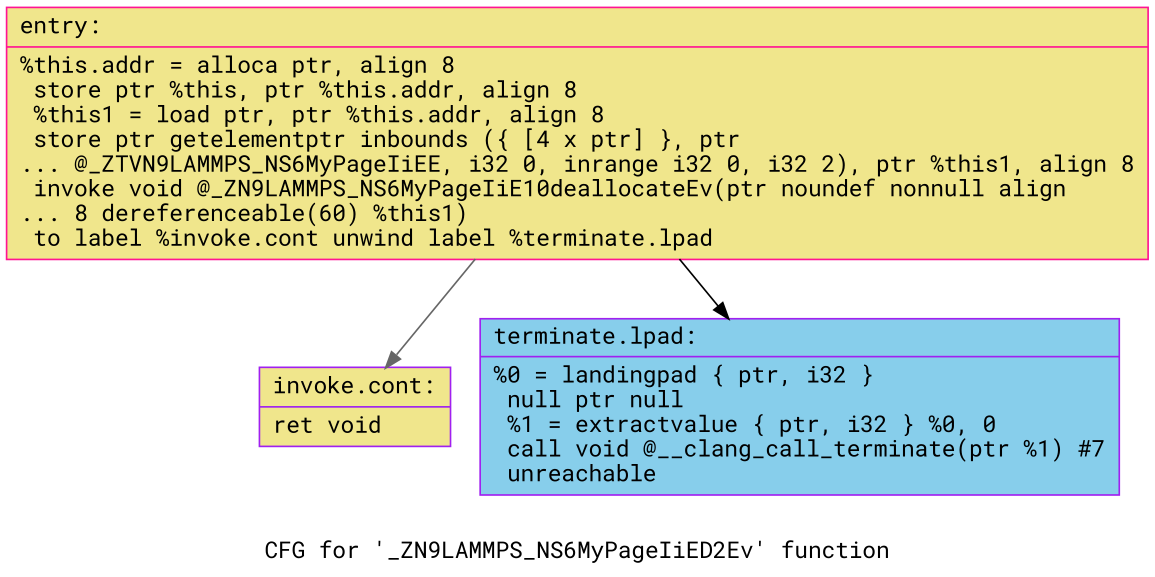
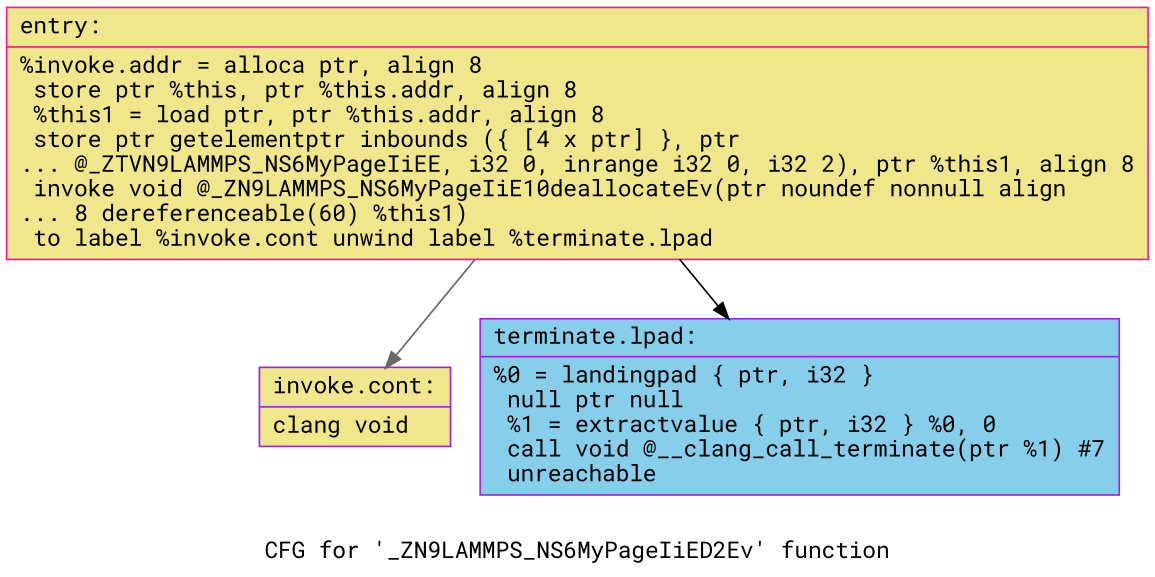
(238, 66) -> (251, 66)
(328, 426) -> (341, 426)
